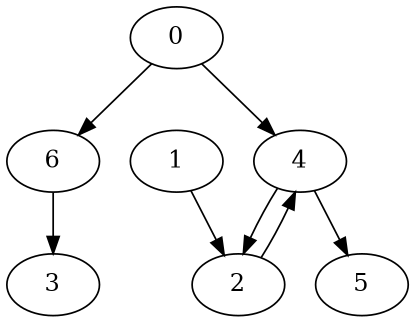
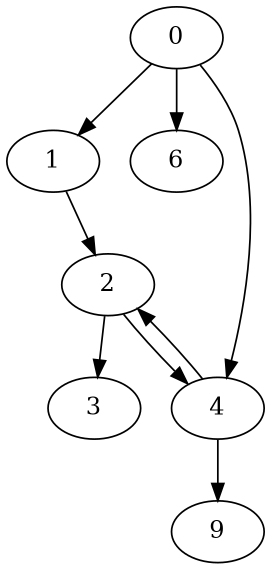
none -> (121, 93)
(53, 215) -> (102, 338)
(362, 285) -> (218, 532)
